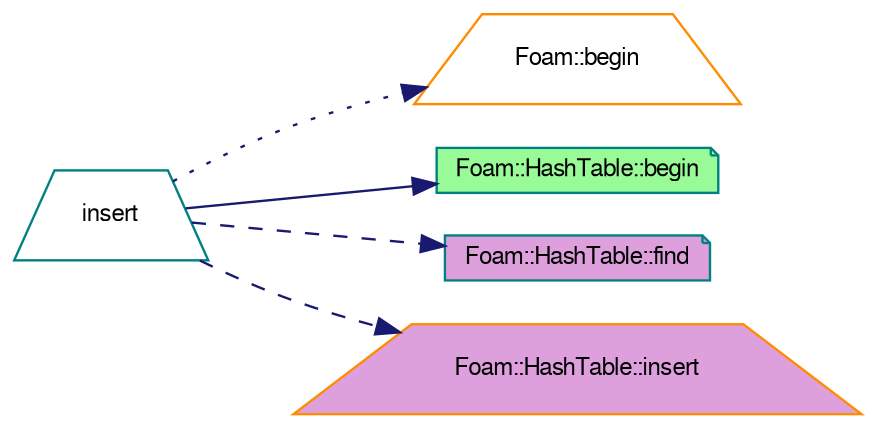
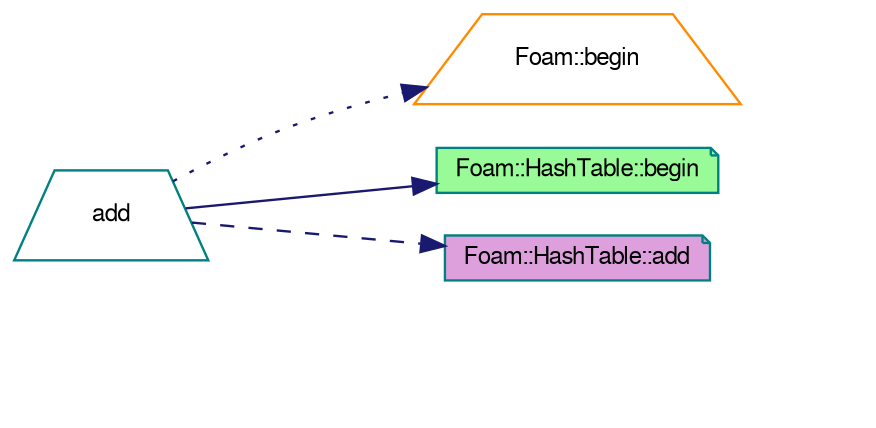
(111, 215) -> (111, 215)
(577, 258) -> (577, 258)
(577, 369) -> none
